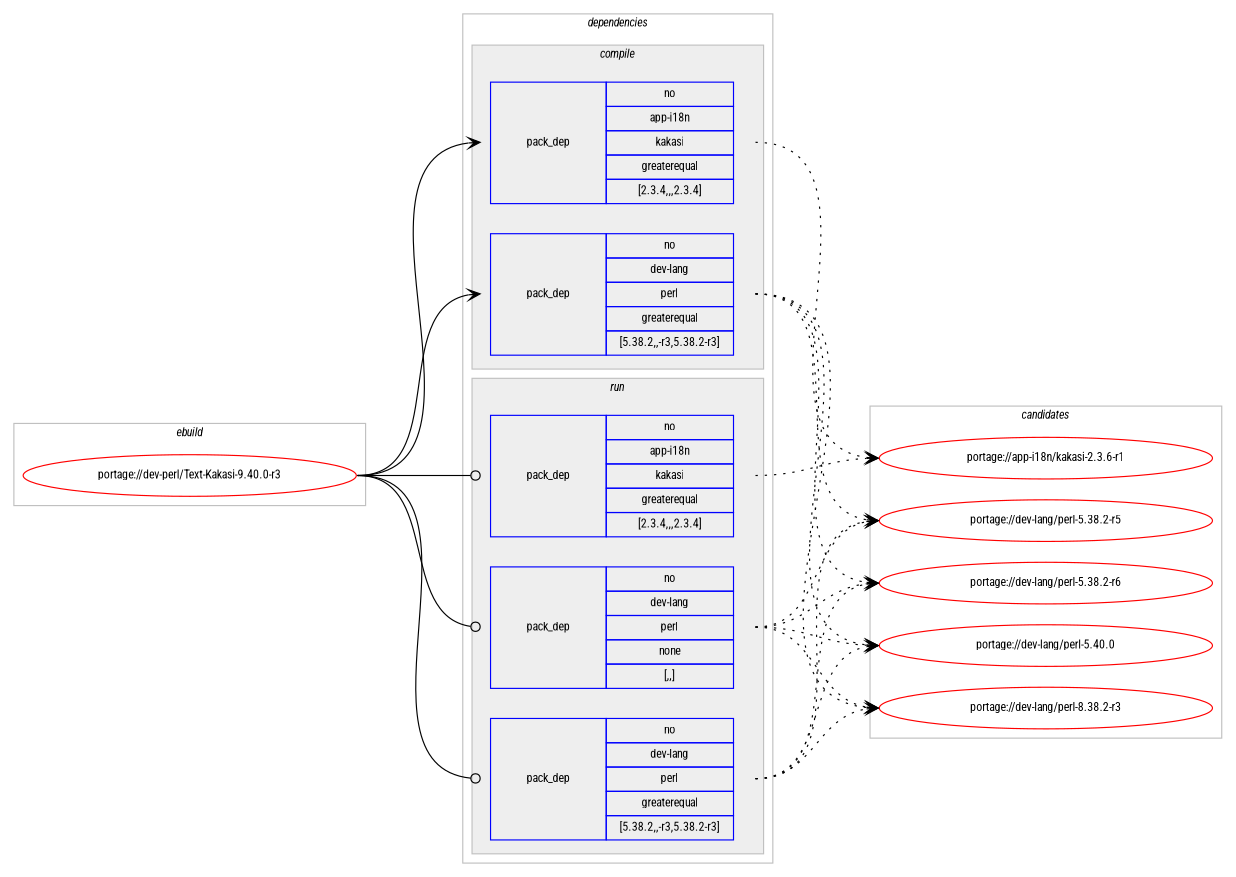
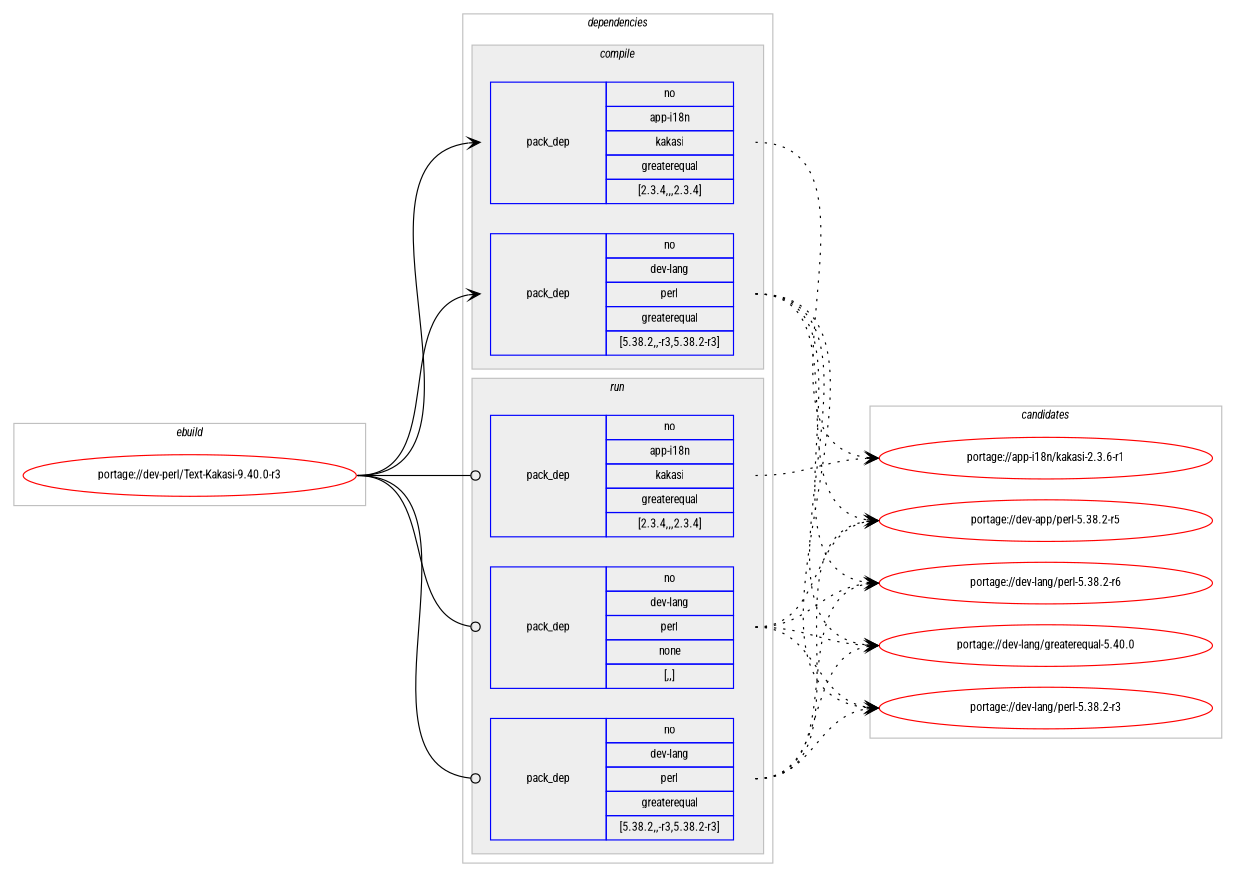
(1046, 521) -> (1046, 521)
(1046, 646) -> (1046, 646)
(1046, 708) -> (1046, 708)
